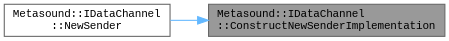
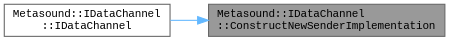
(87, 20) -> (87, 20)
